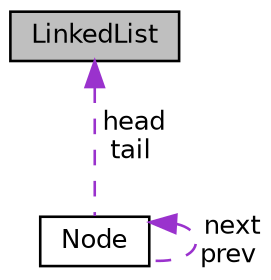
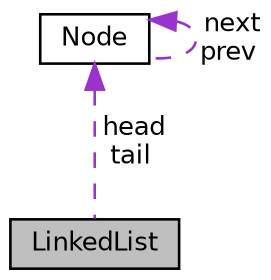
(95, 152) -> (95, 154)
